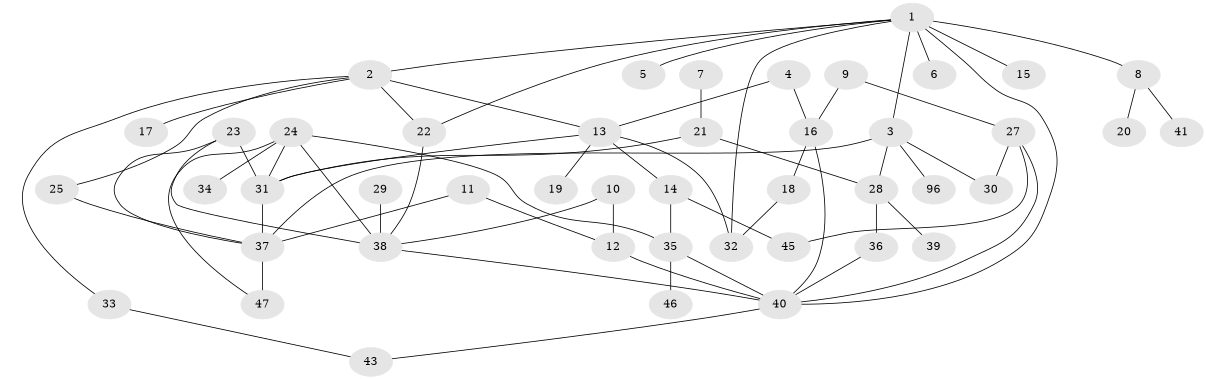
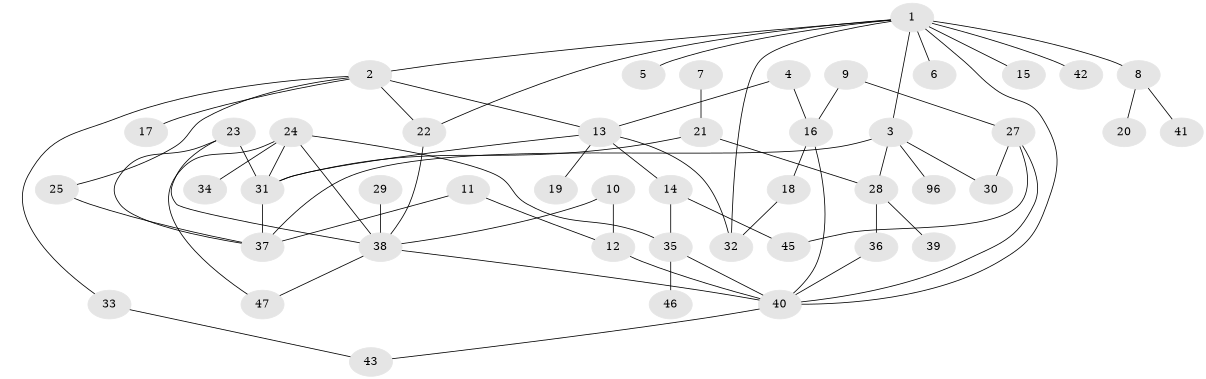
none -> (1081, 75)
(263, 276) -> (322, 276)
